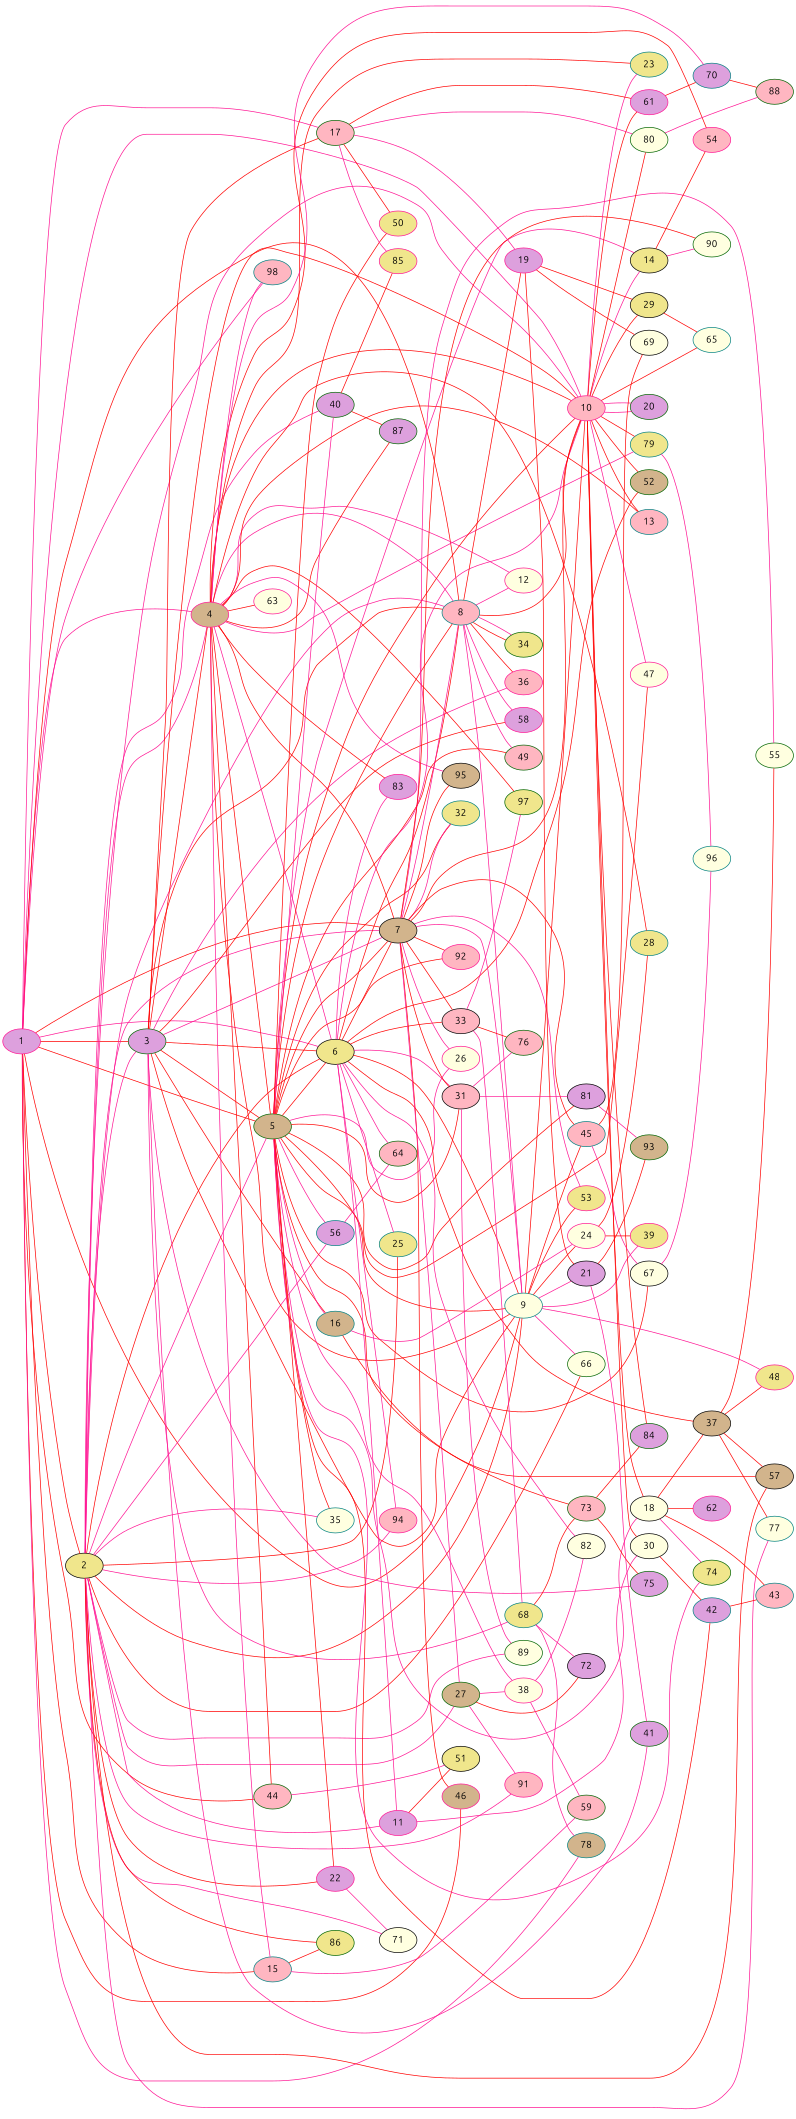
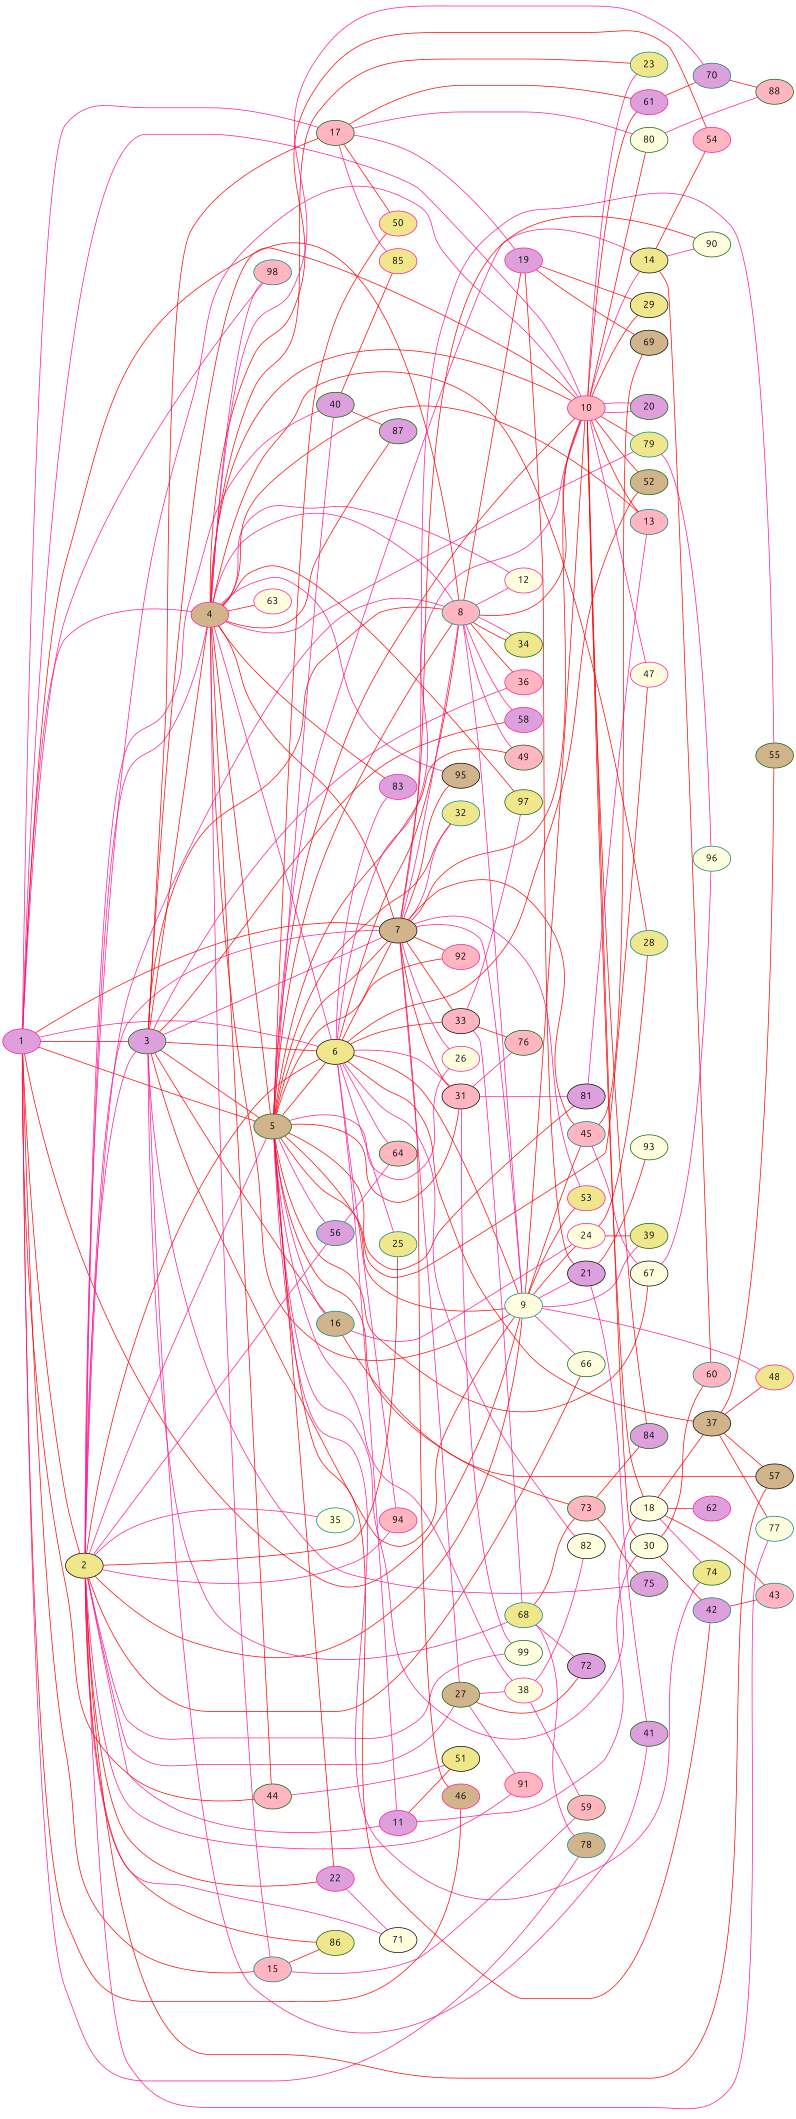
(712, 340) -> none
(649, 343) -> (649, 343)
(775, 756) -> (775, 756)
(622, 1126) -> (614, 809)
(649, 1147) -> (649, 1147)
(649, 1236) -> (649, 1236)
(290, 1326) -> none
none -> (712, 1375)
(524, 1653) -> (524, 1653)
